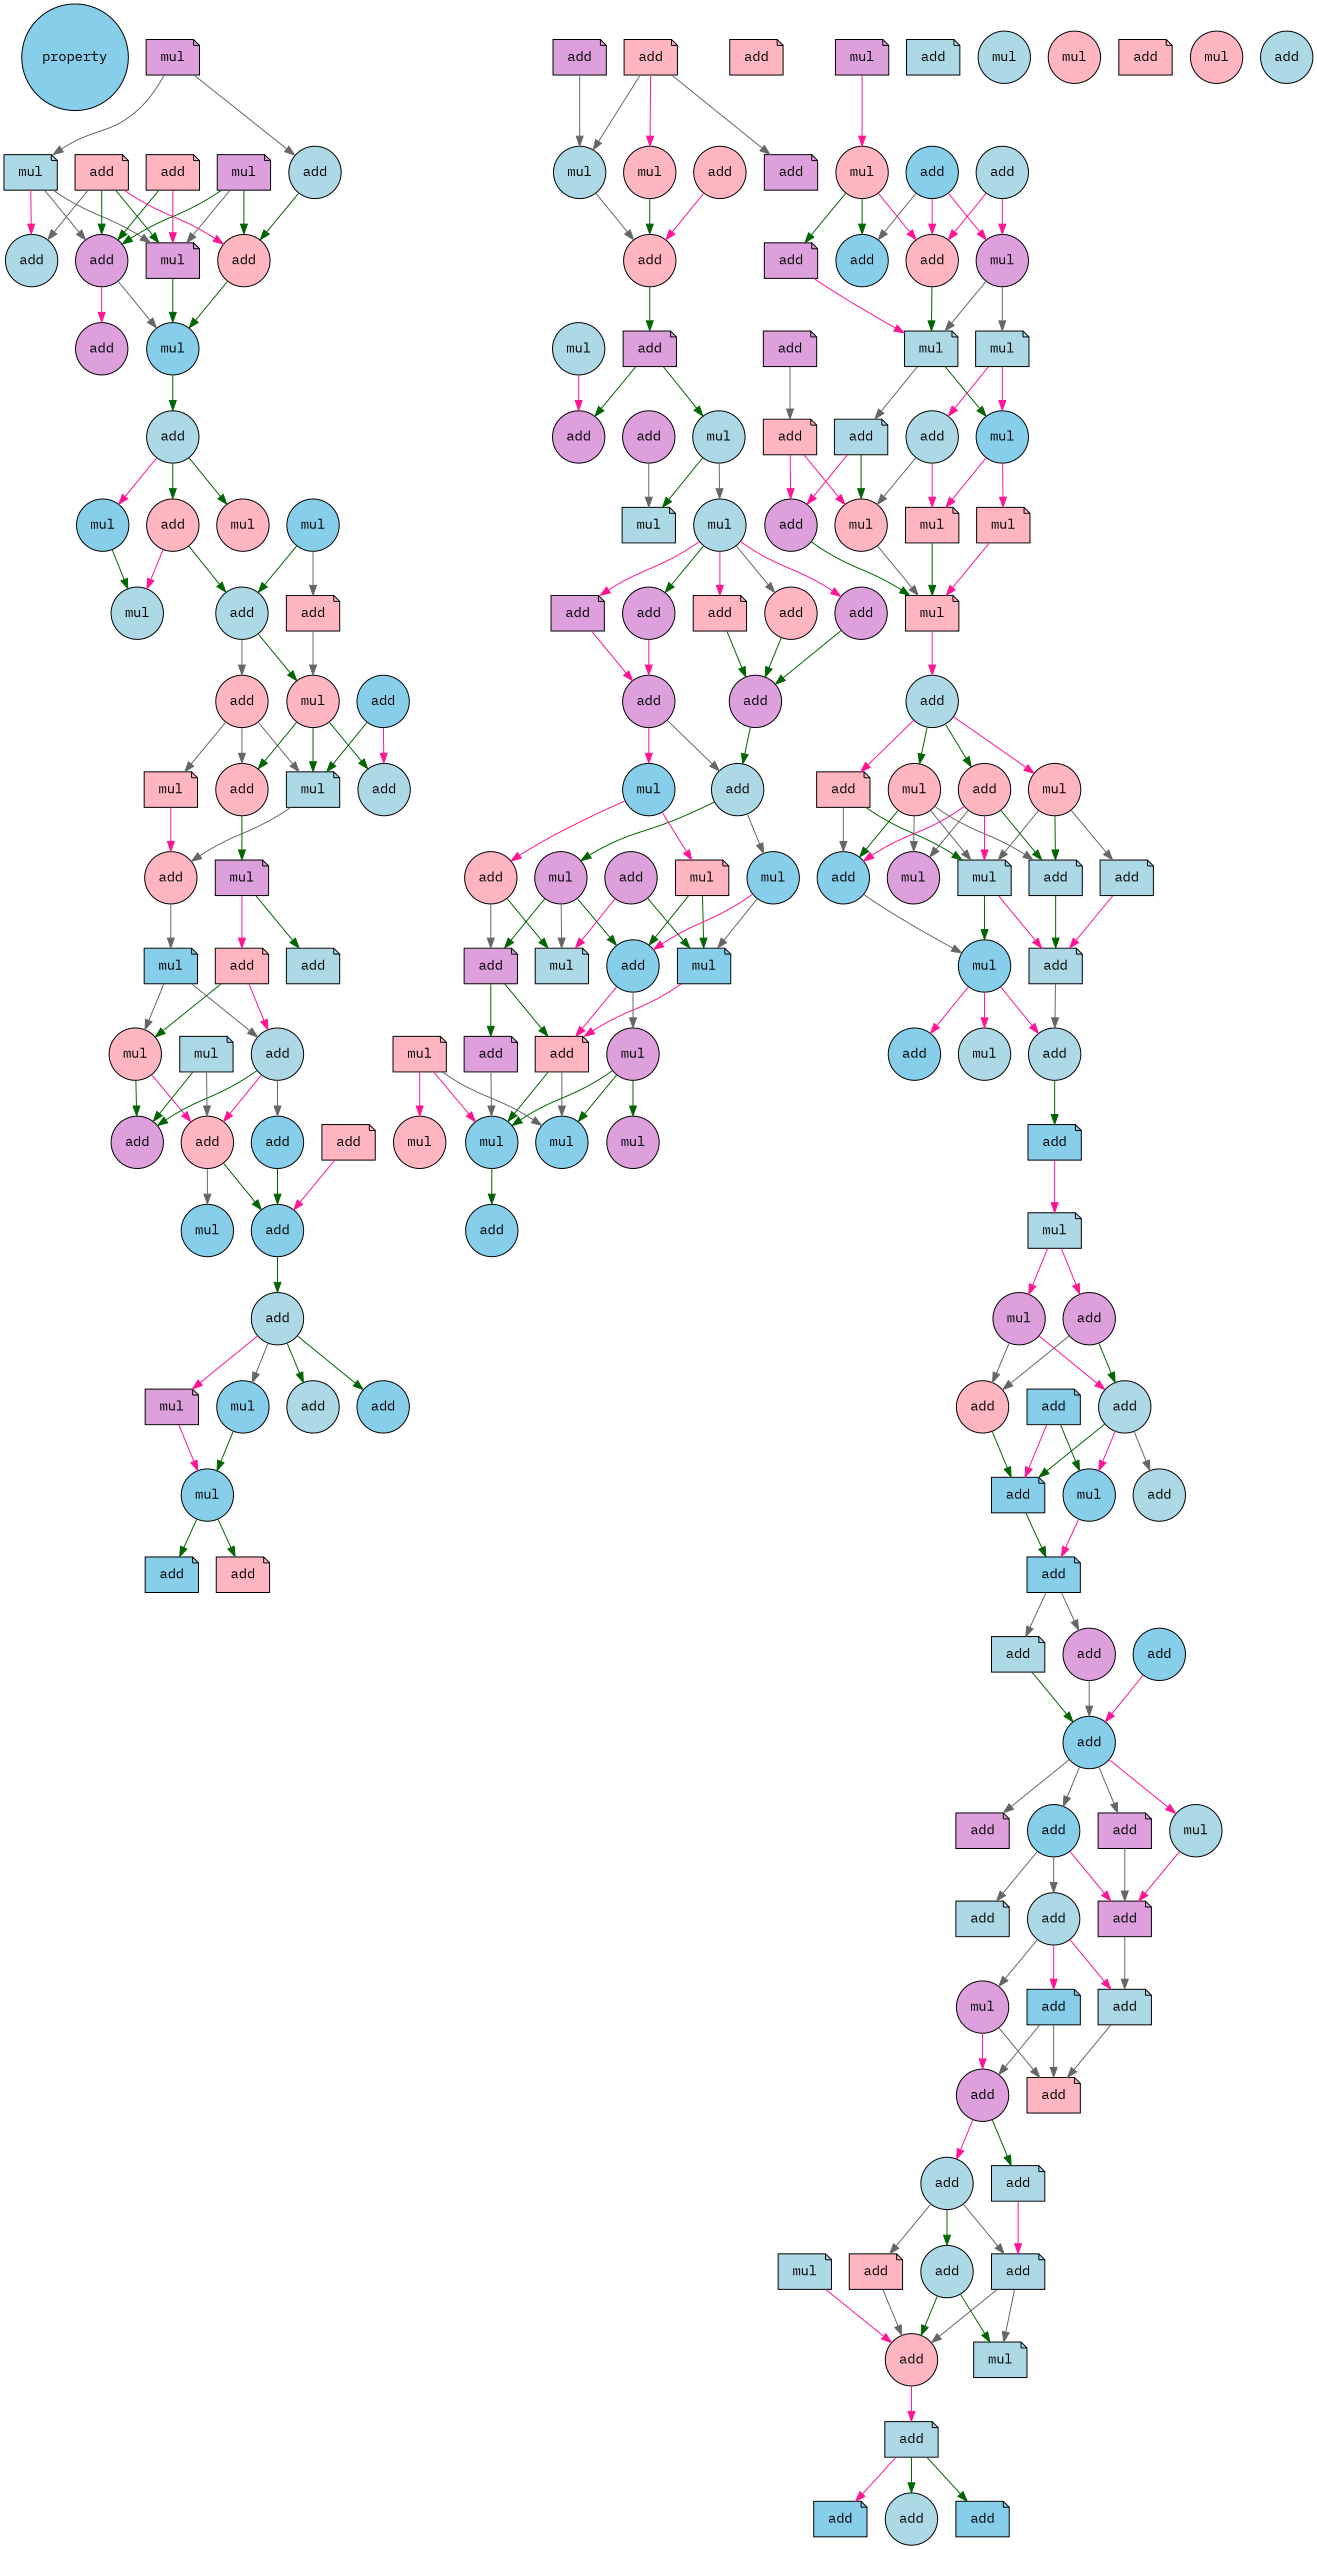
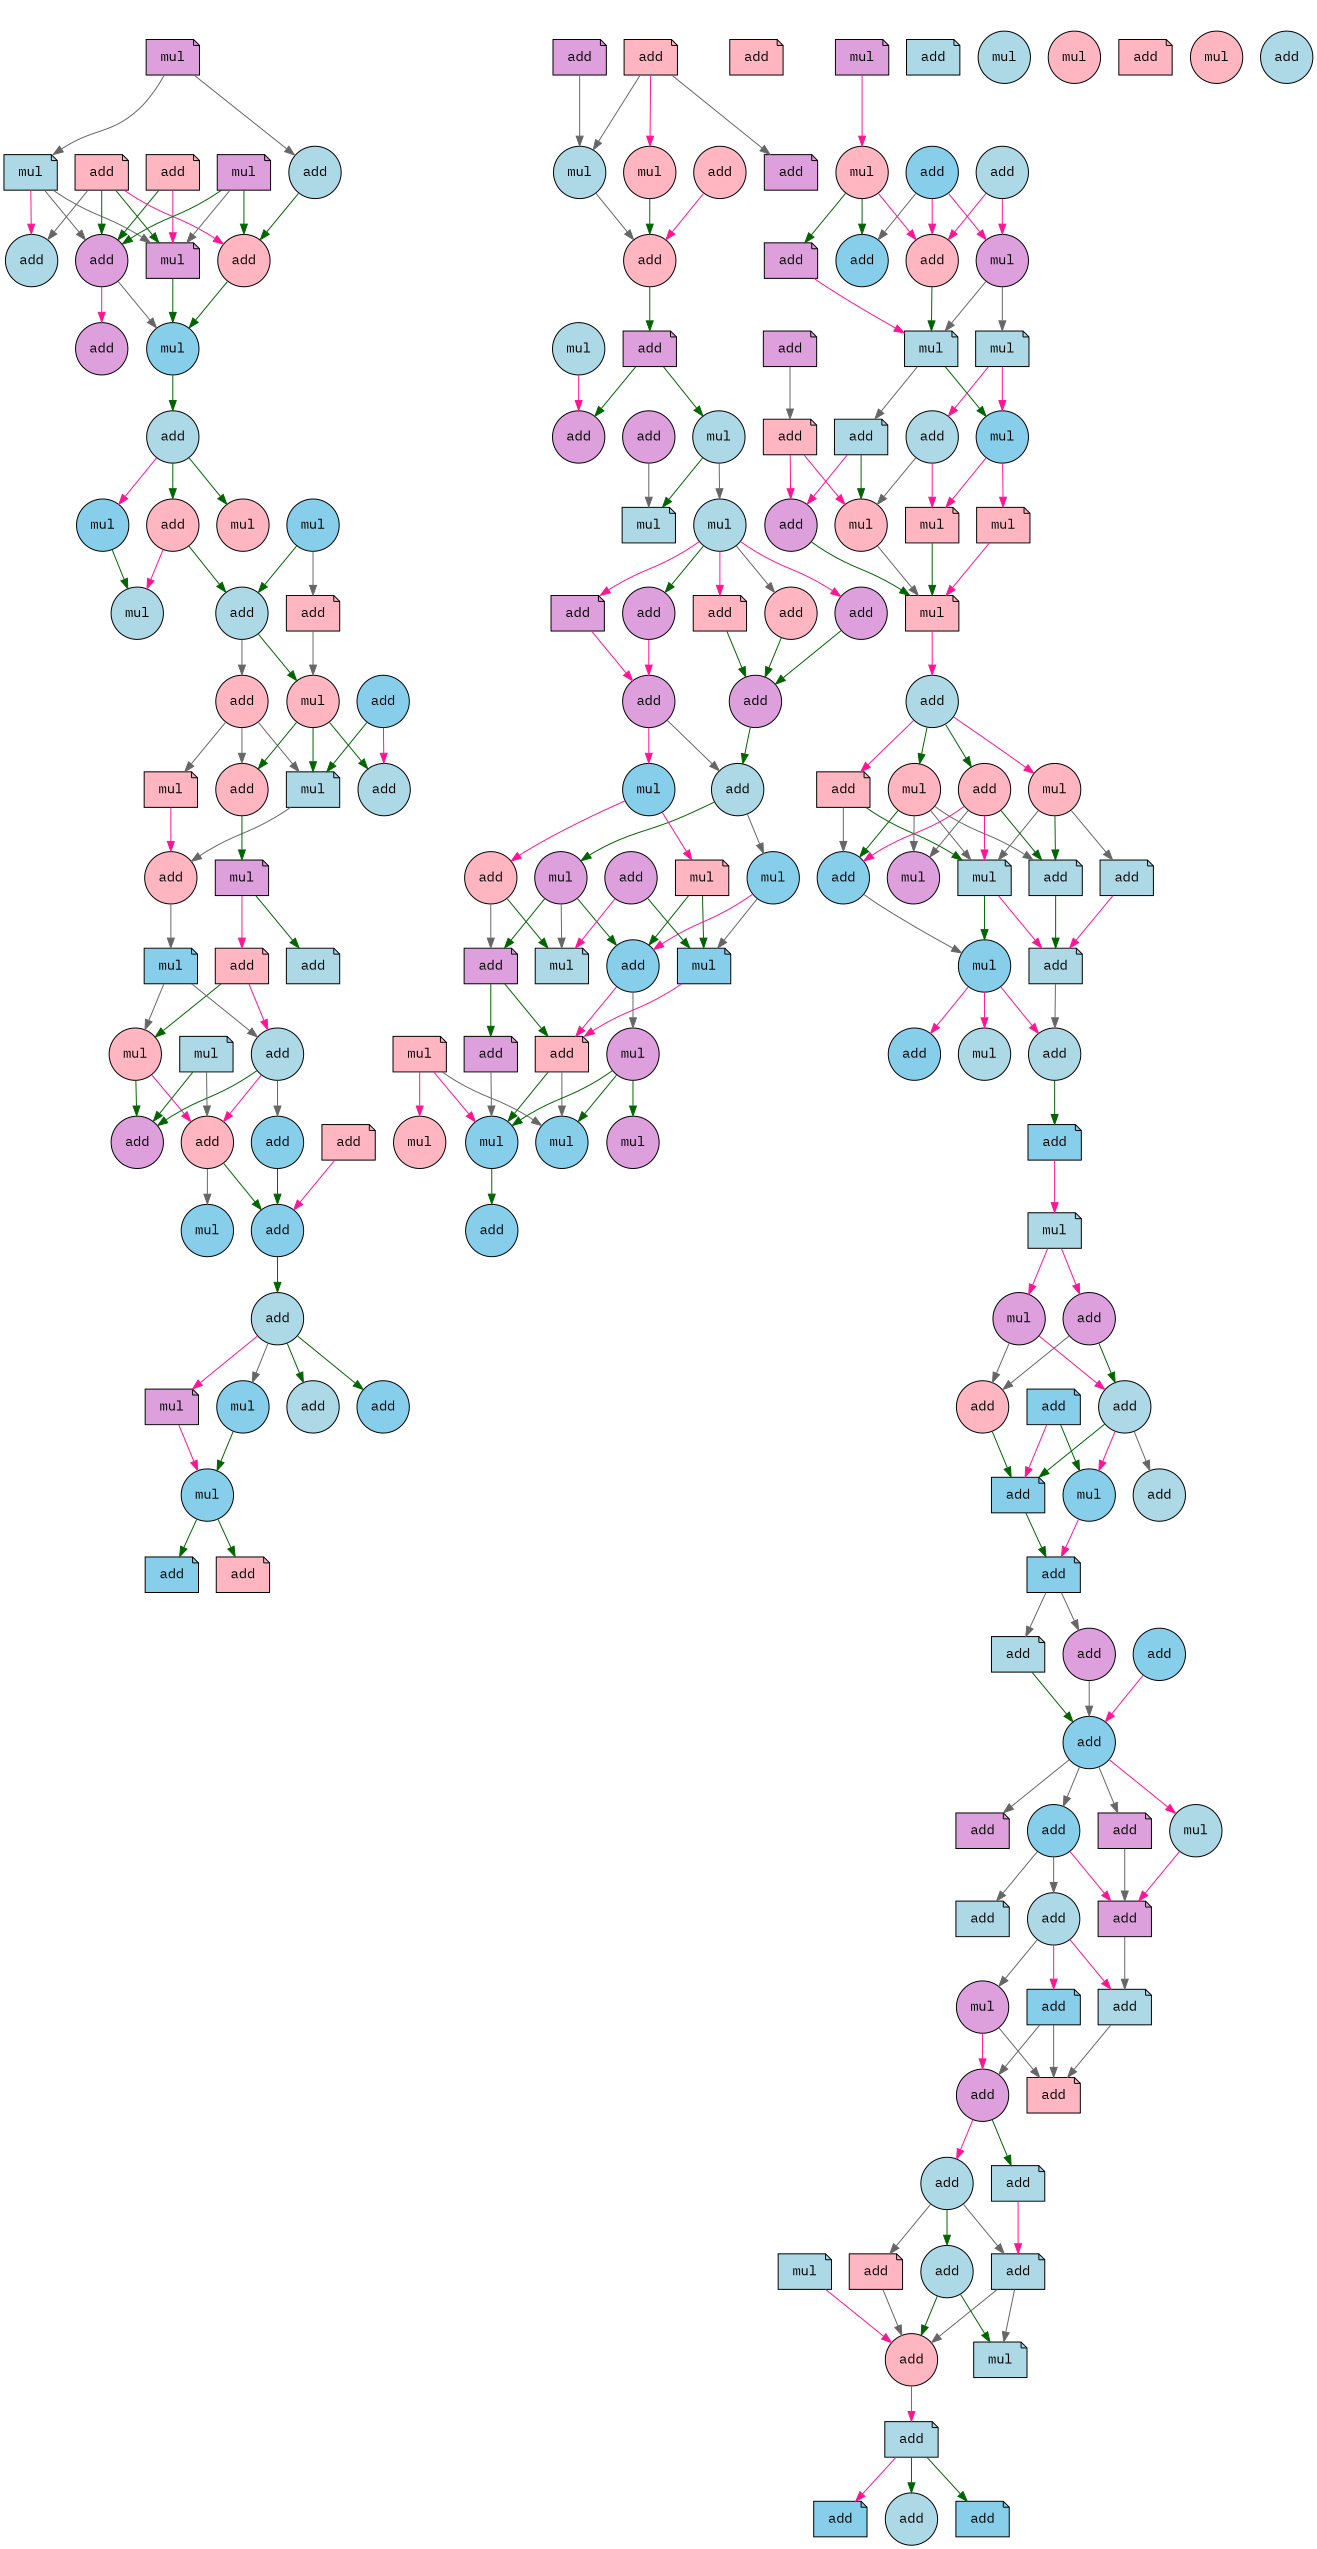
(75, 57) -> none
